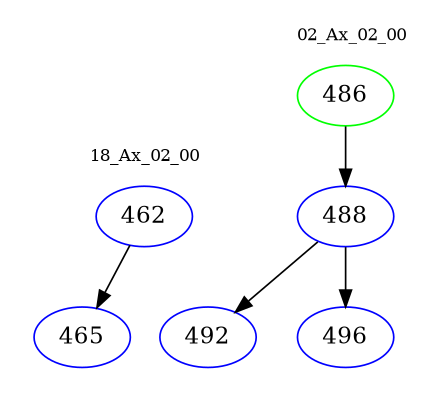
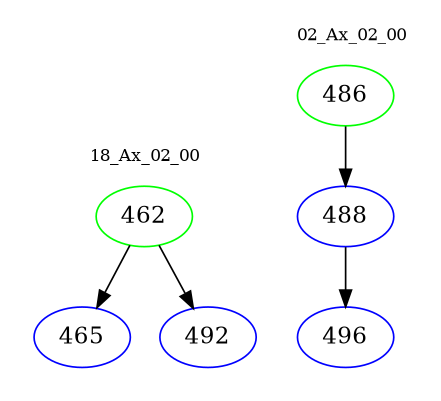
(144, 216) -> (144, 216)
(295, 261) -> (172, 269)
